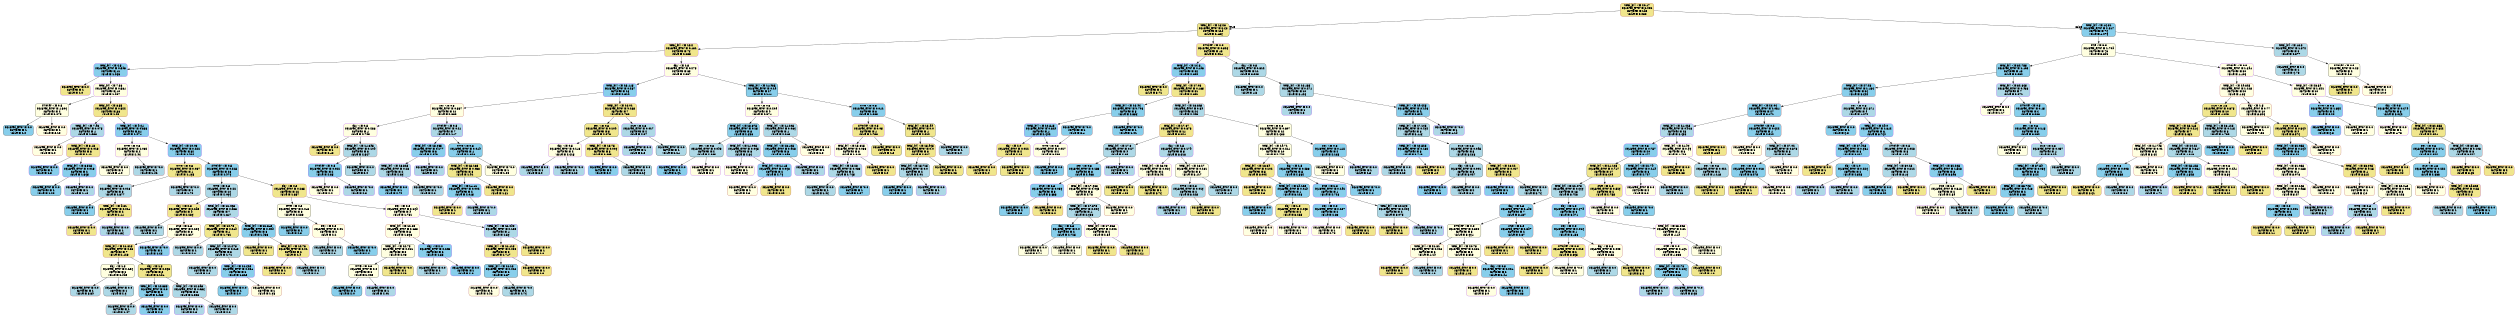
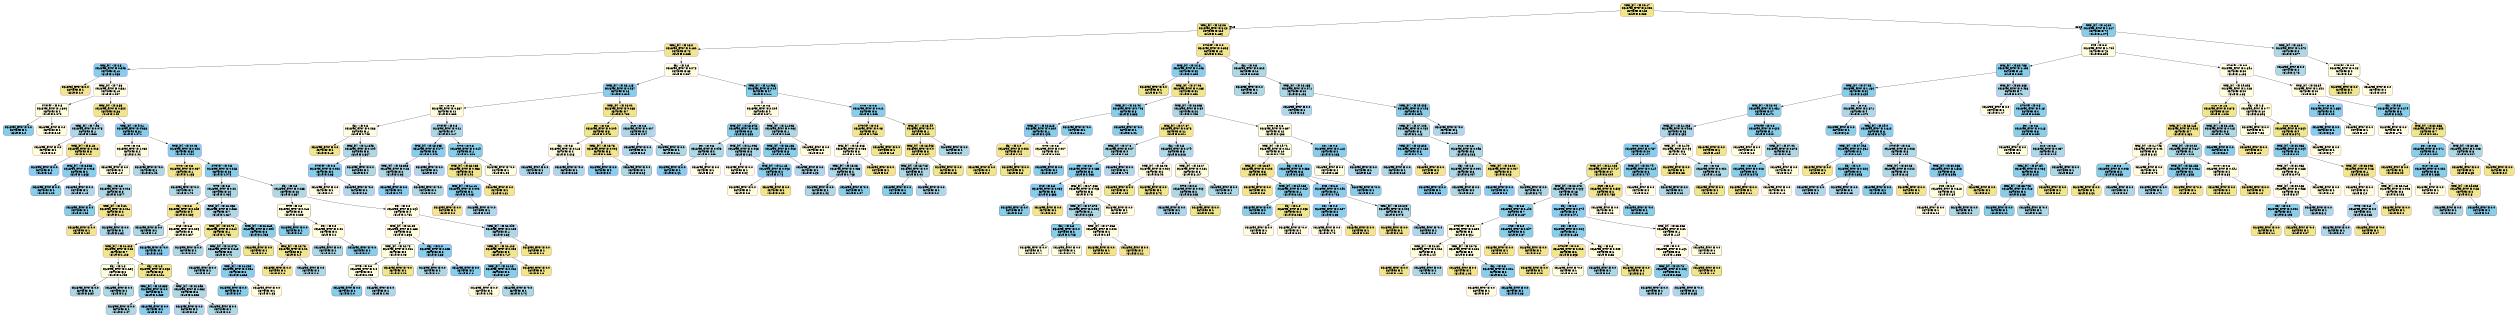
(151, 181) -> none
(290, 191) -> (290, 191)
